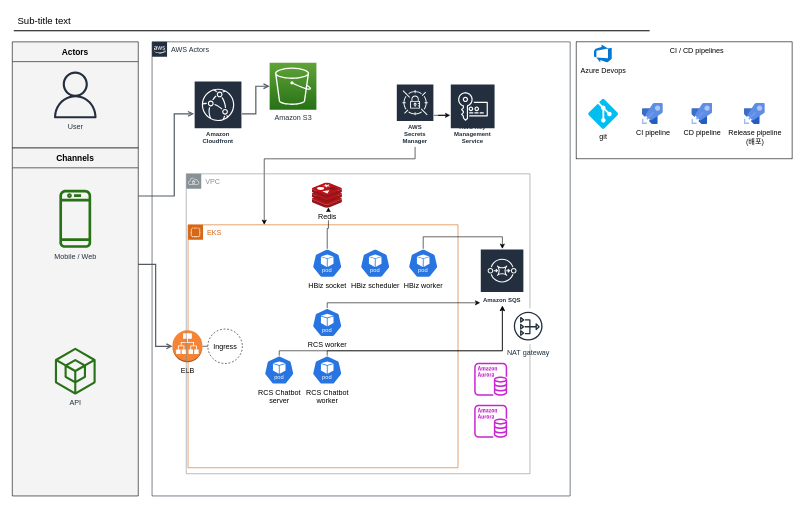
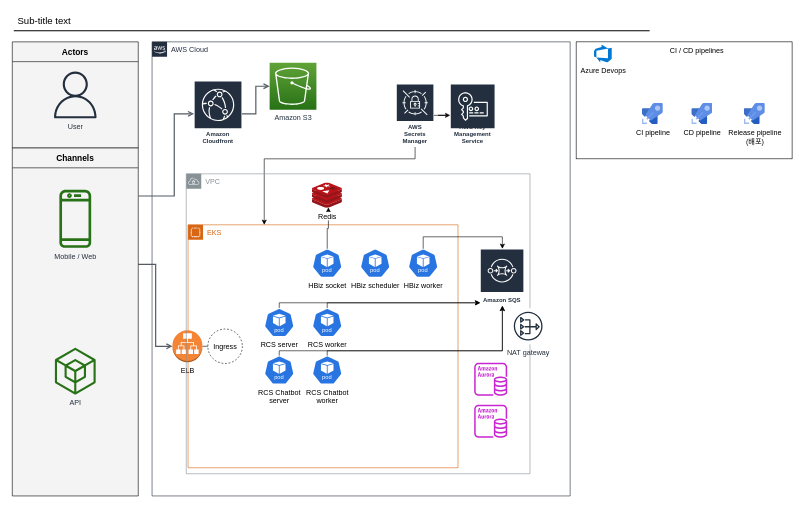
(191, 50) -> (188, 50)
(603, 114) -> none
none -> (299, 303)
none -> (279, 322)
